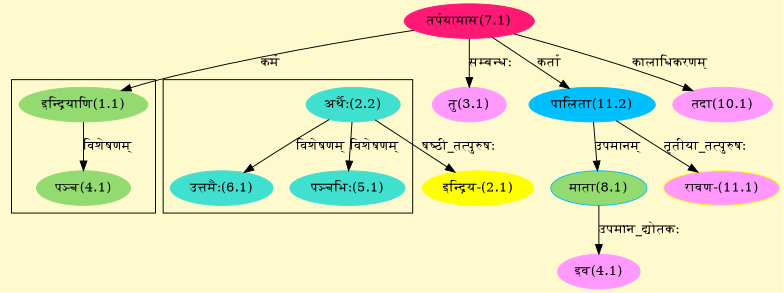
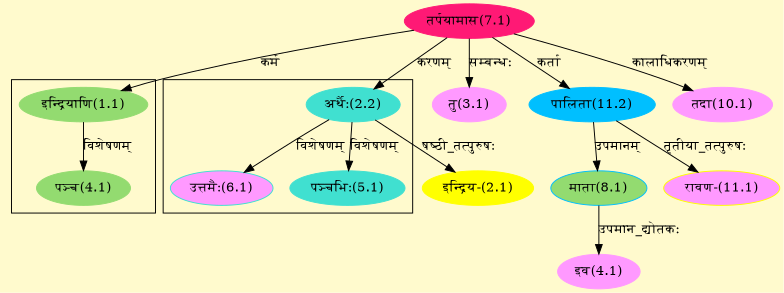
none -> (415, 61)
(222, 188) -> (222, 188)
